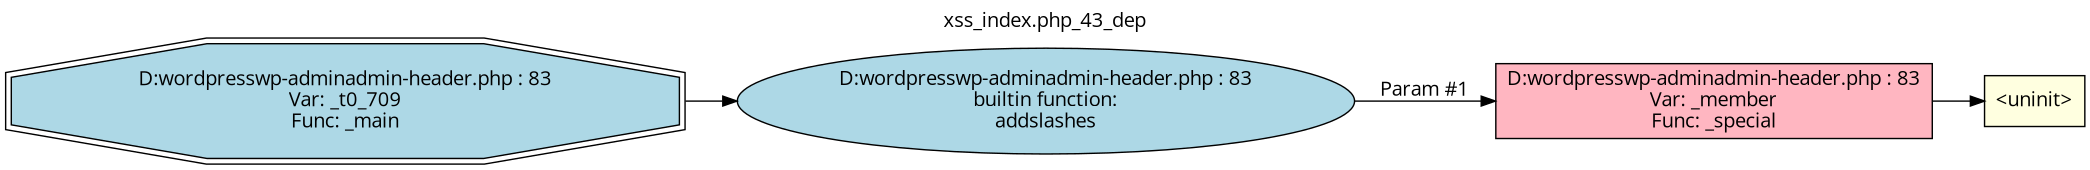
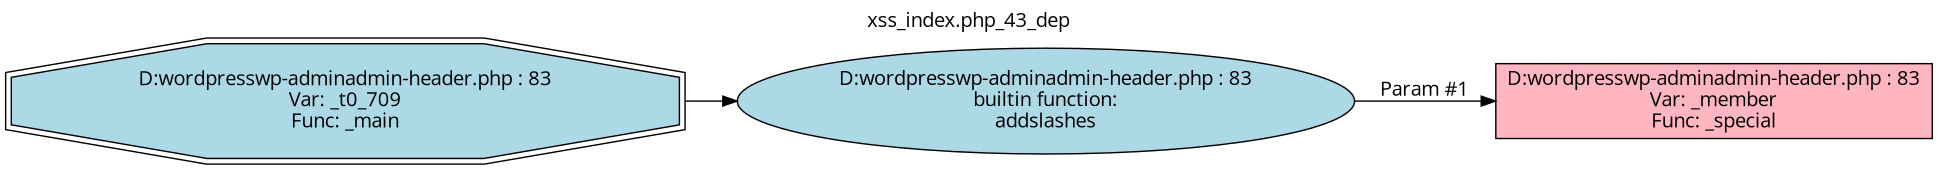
(2035, 101) -> none
